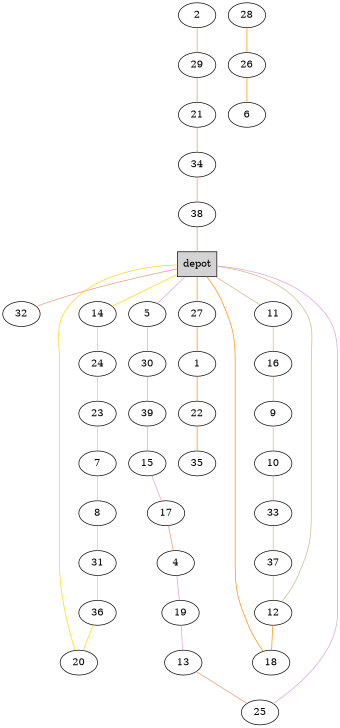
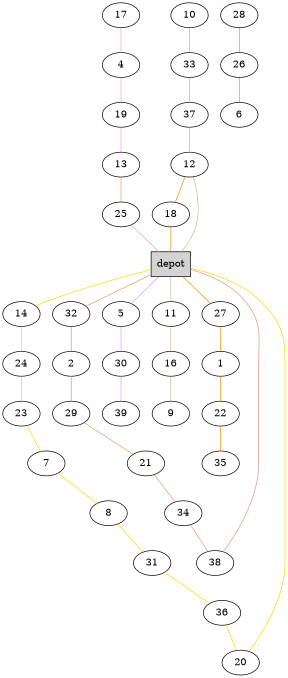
none -> (71, 339)
(273, 439) -> none
(147, 463) -> none
(171, 538) -> (121, 40)
